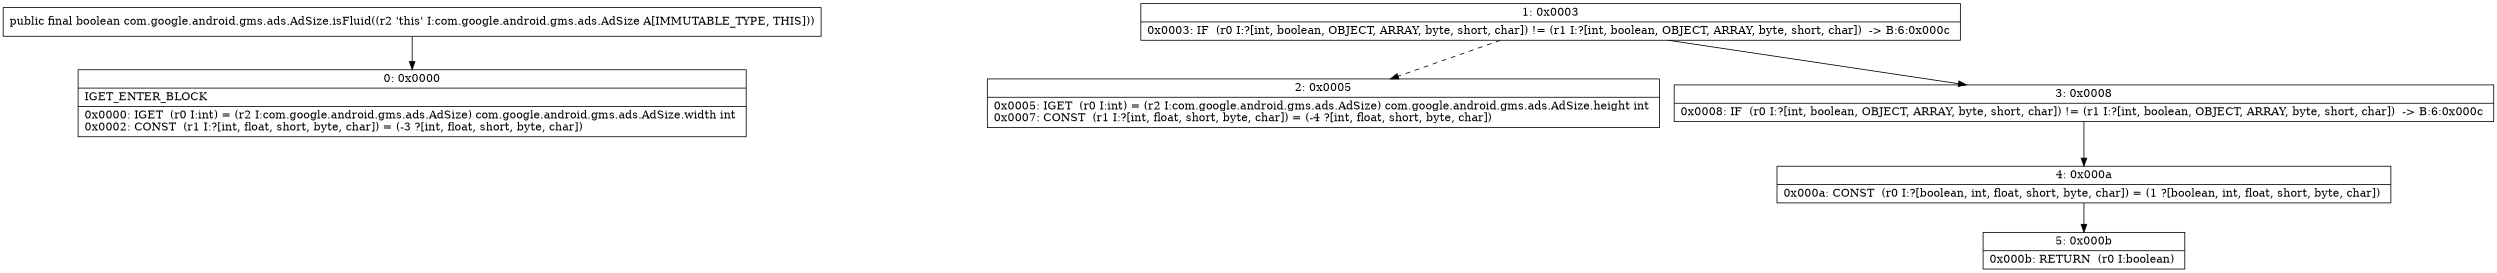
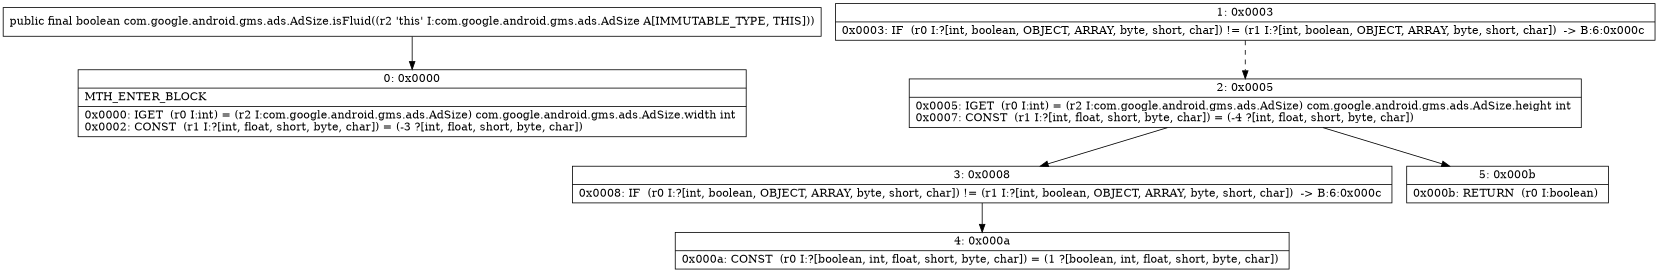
(1813, 62) -> (1108, 146)
(146, 97) -> (146, 97)
(2084, 214) -> (1382, 146)
